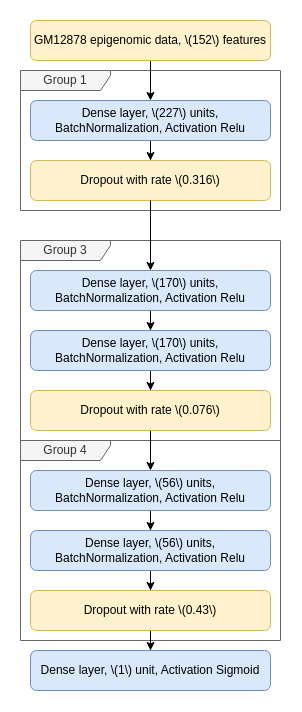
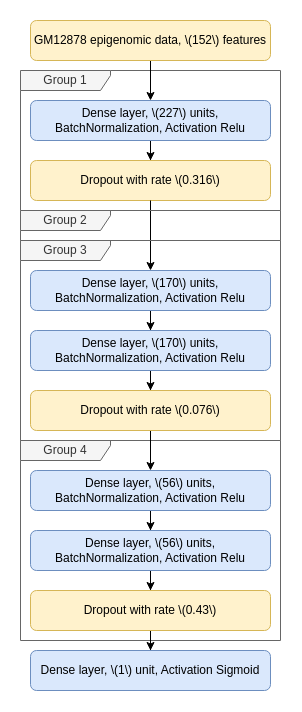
none -> (151, 226)
